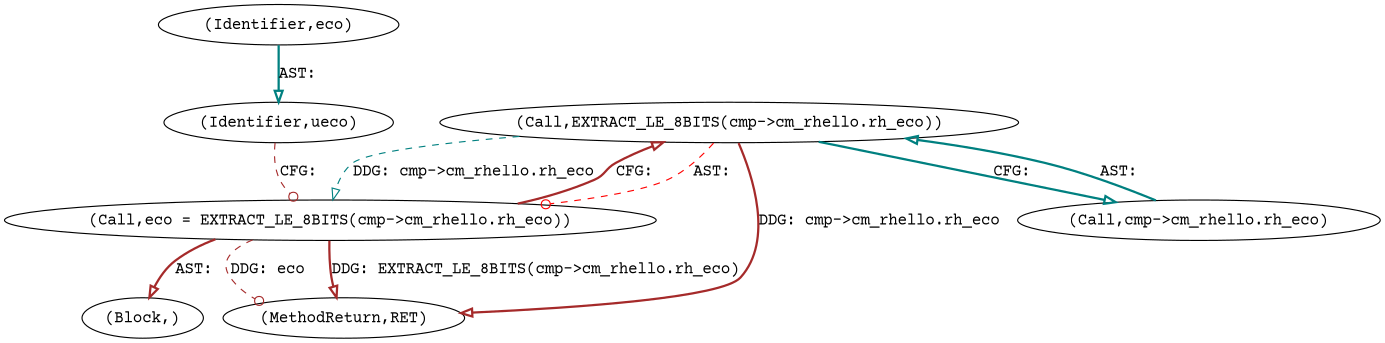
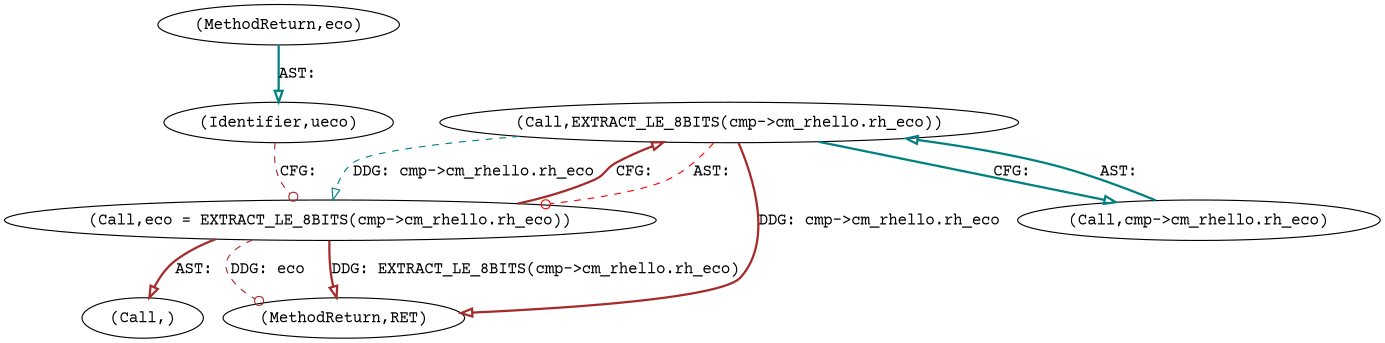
(279, 25) -> (279, 25)
(143, 318) -> (143, 318)
